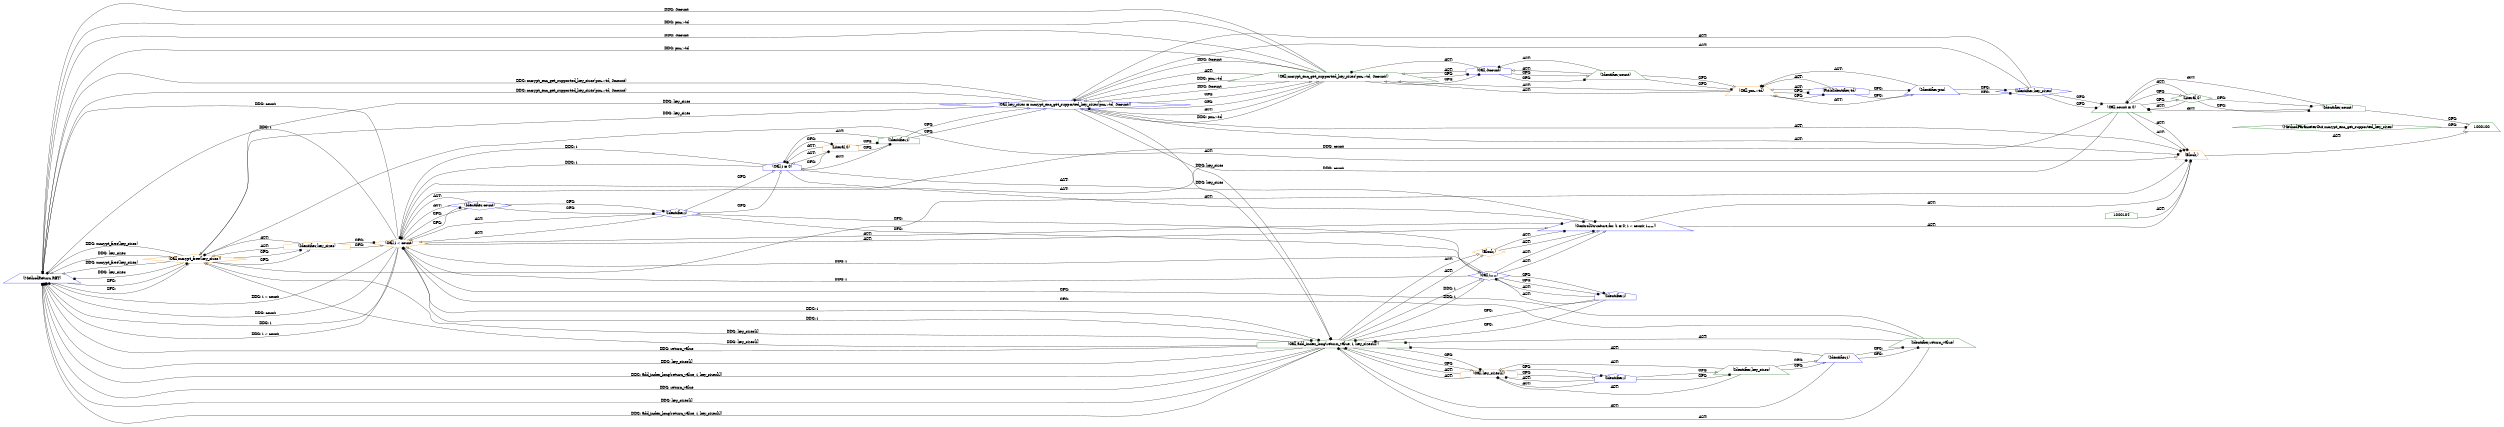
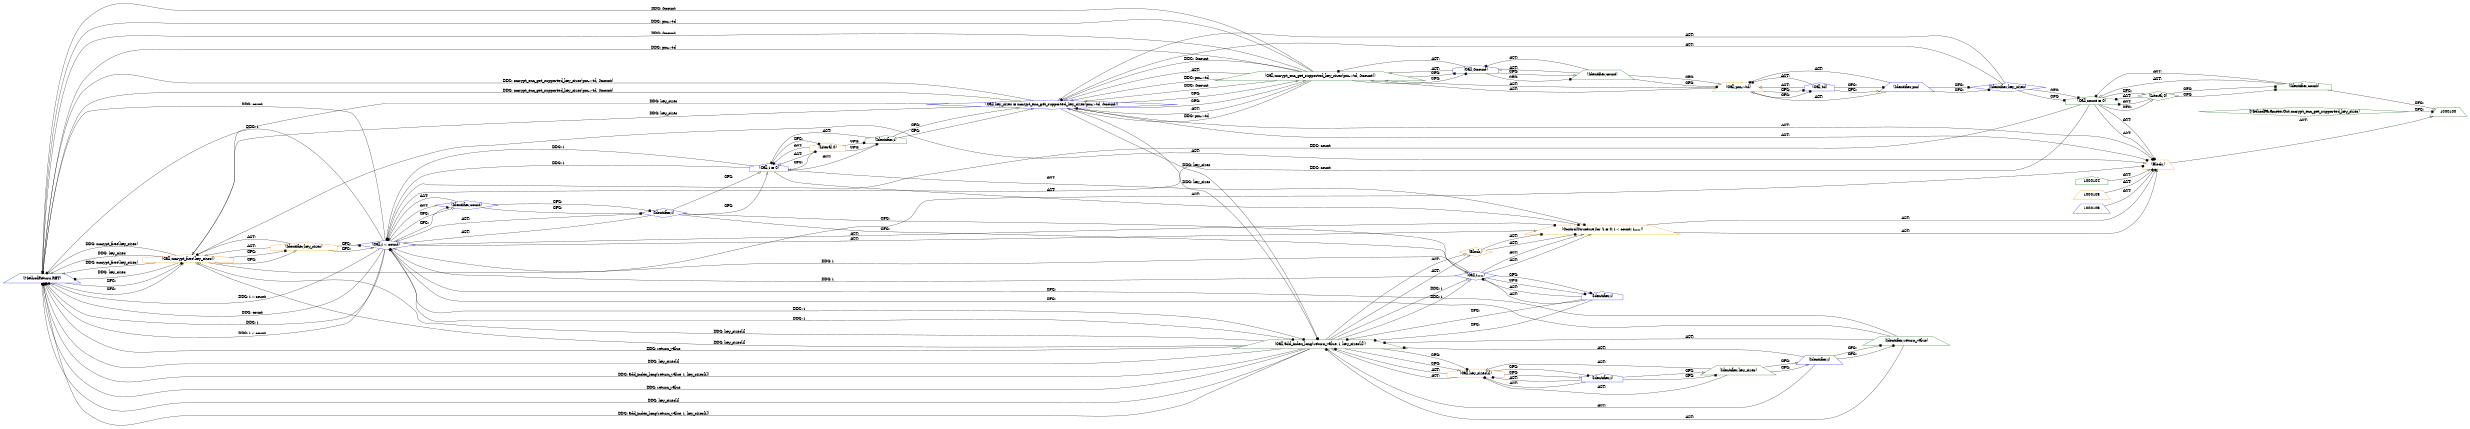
(1839, 91) -> (1820, 87)
(2121, 108) -> (2092, 101)
none -> (2092, 195)
none -> (2092, 209)
(1615, 226) -> (1602, 230)
(399, 243) -> (386, 245)
(195, 259) -> (188, 259)
(1333, 344) -> (1320, 344)
